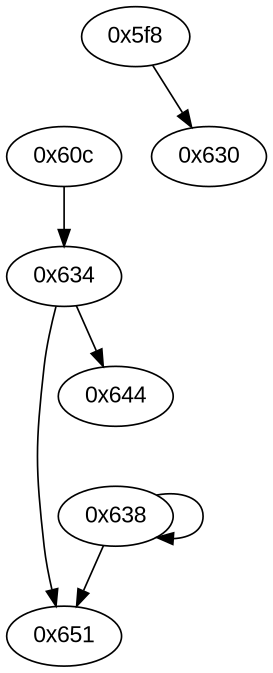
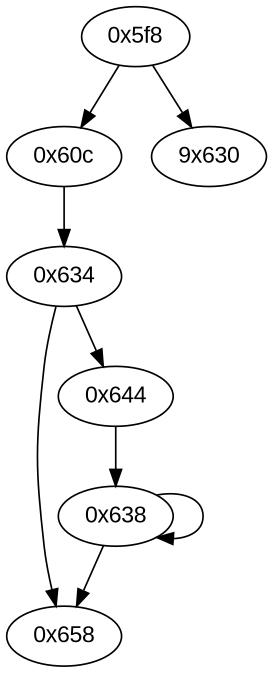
none -> (105, 89)
(209, 157) -> (209, 157)
none -> (116, 448)
(64, 636) -> (64, 636)
